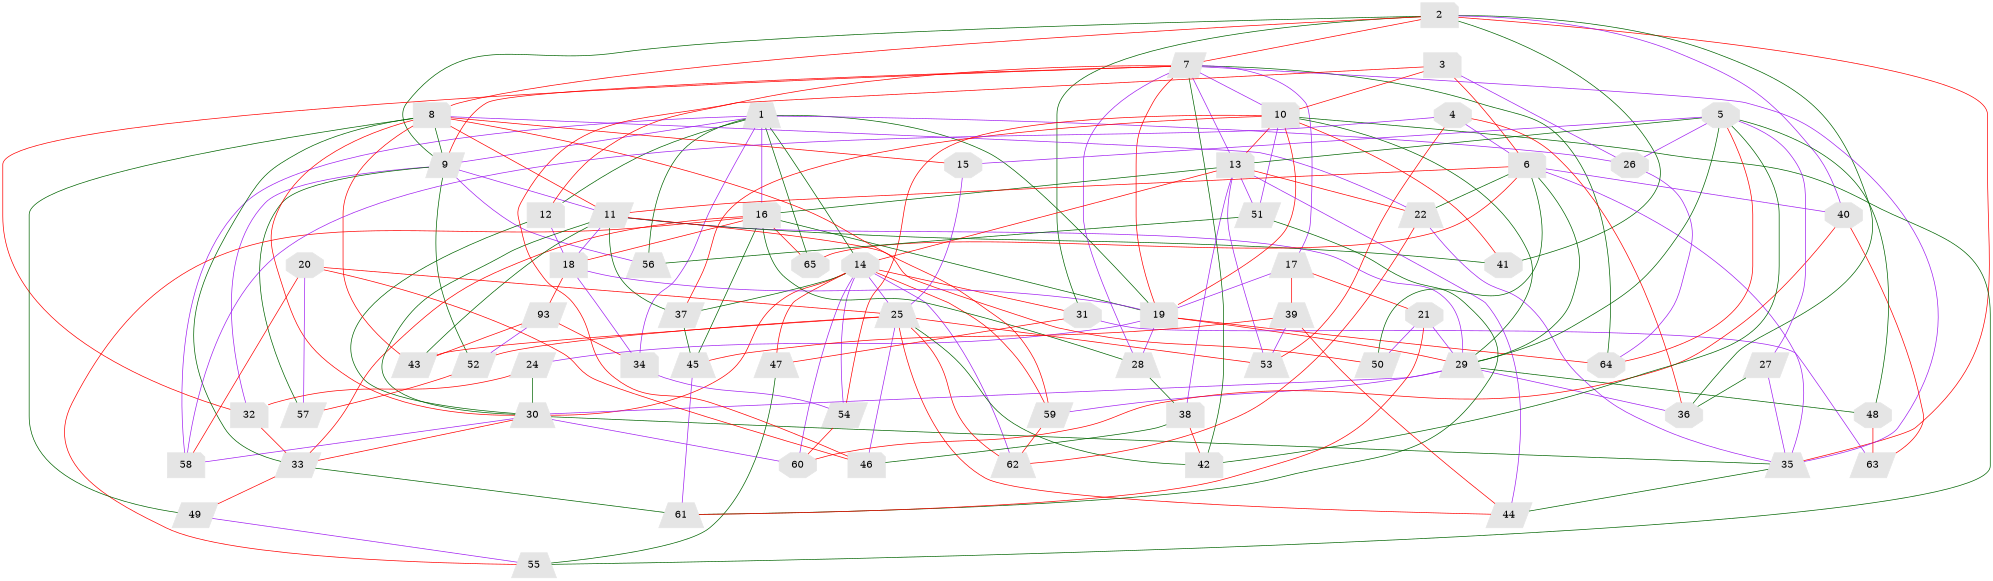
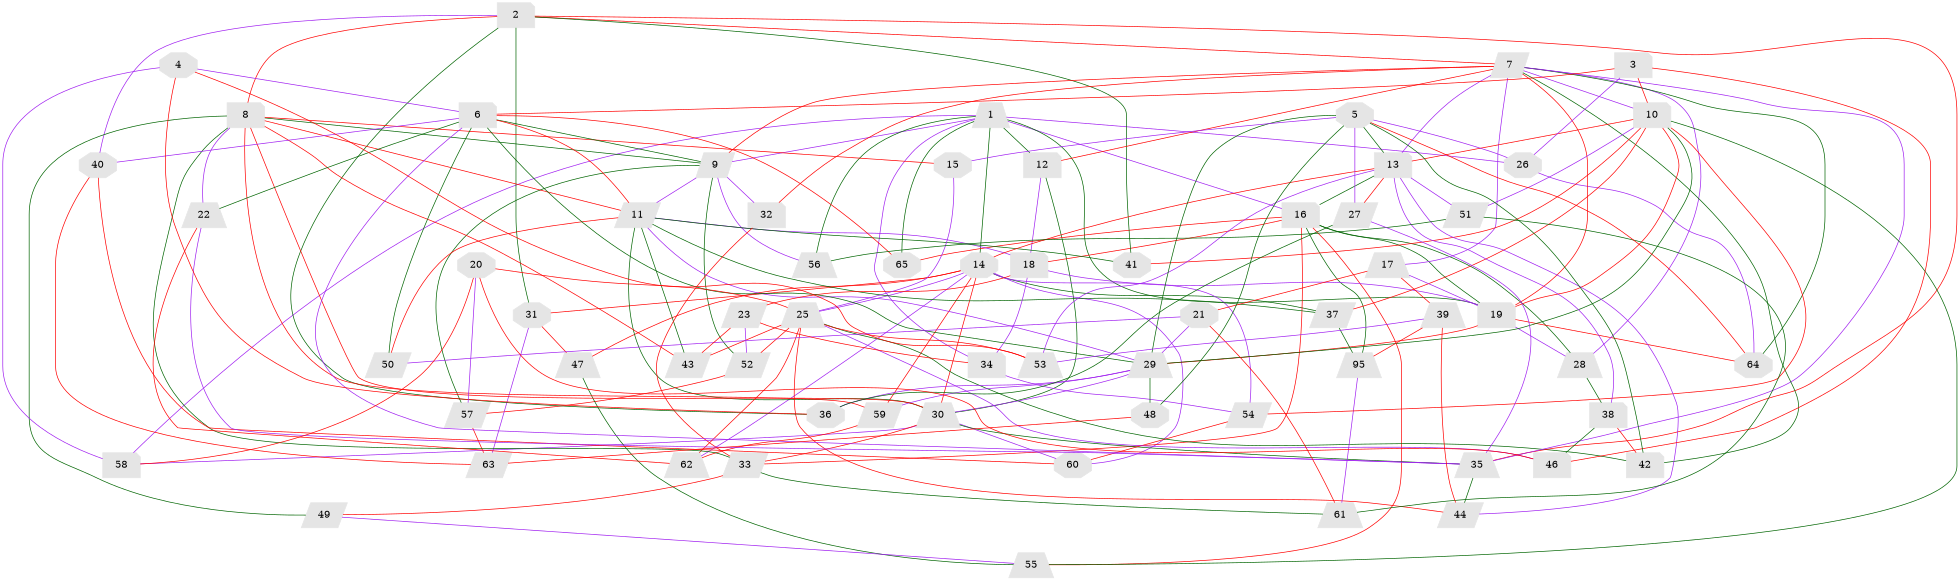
(873, 34) -> (629, 147)
(1329, 191) -> (1374, 190)
(544, 315) -> (744, 315)
(533, 365) -> none
(693, 365) -> (1359, 365)
none -> (476, 436)
